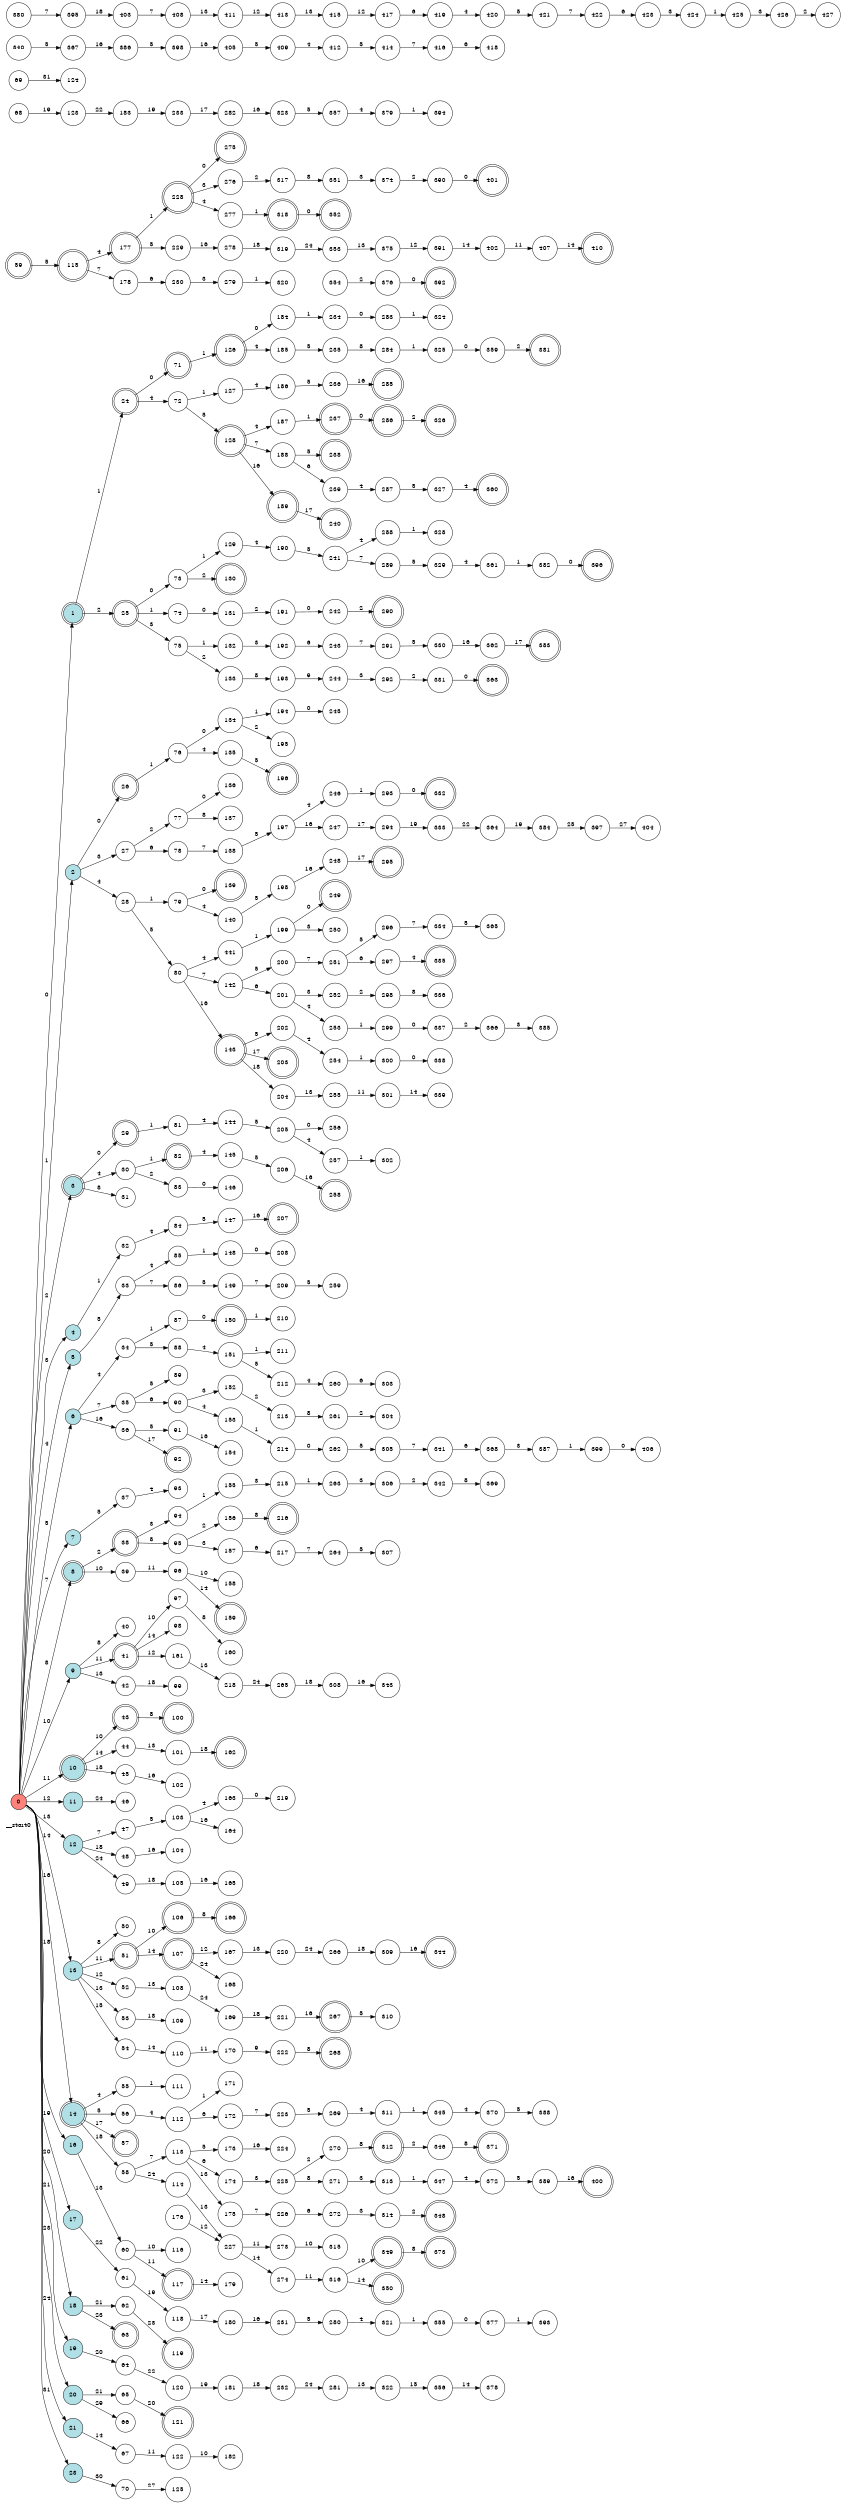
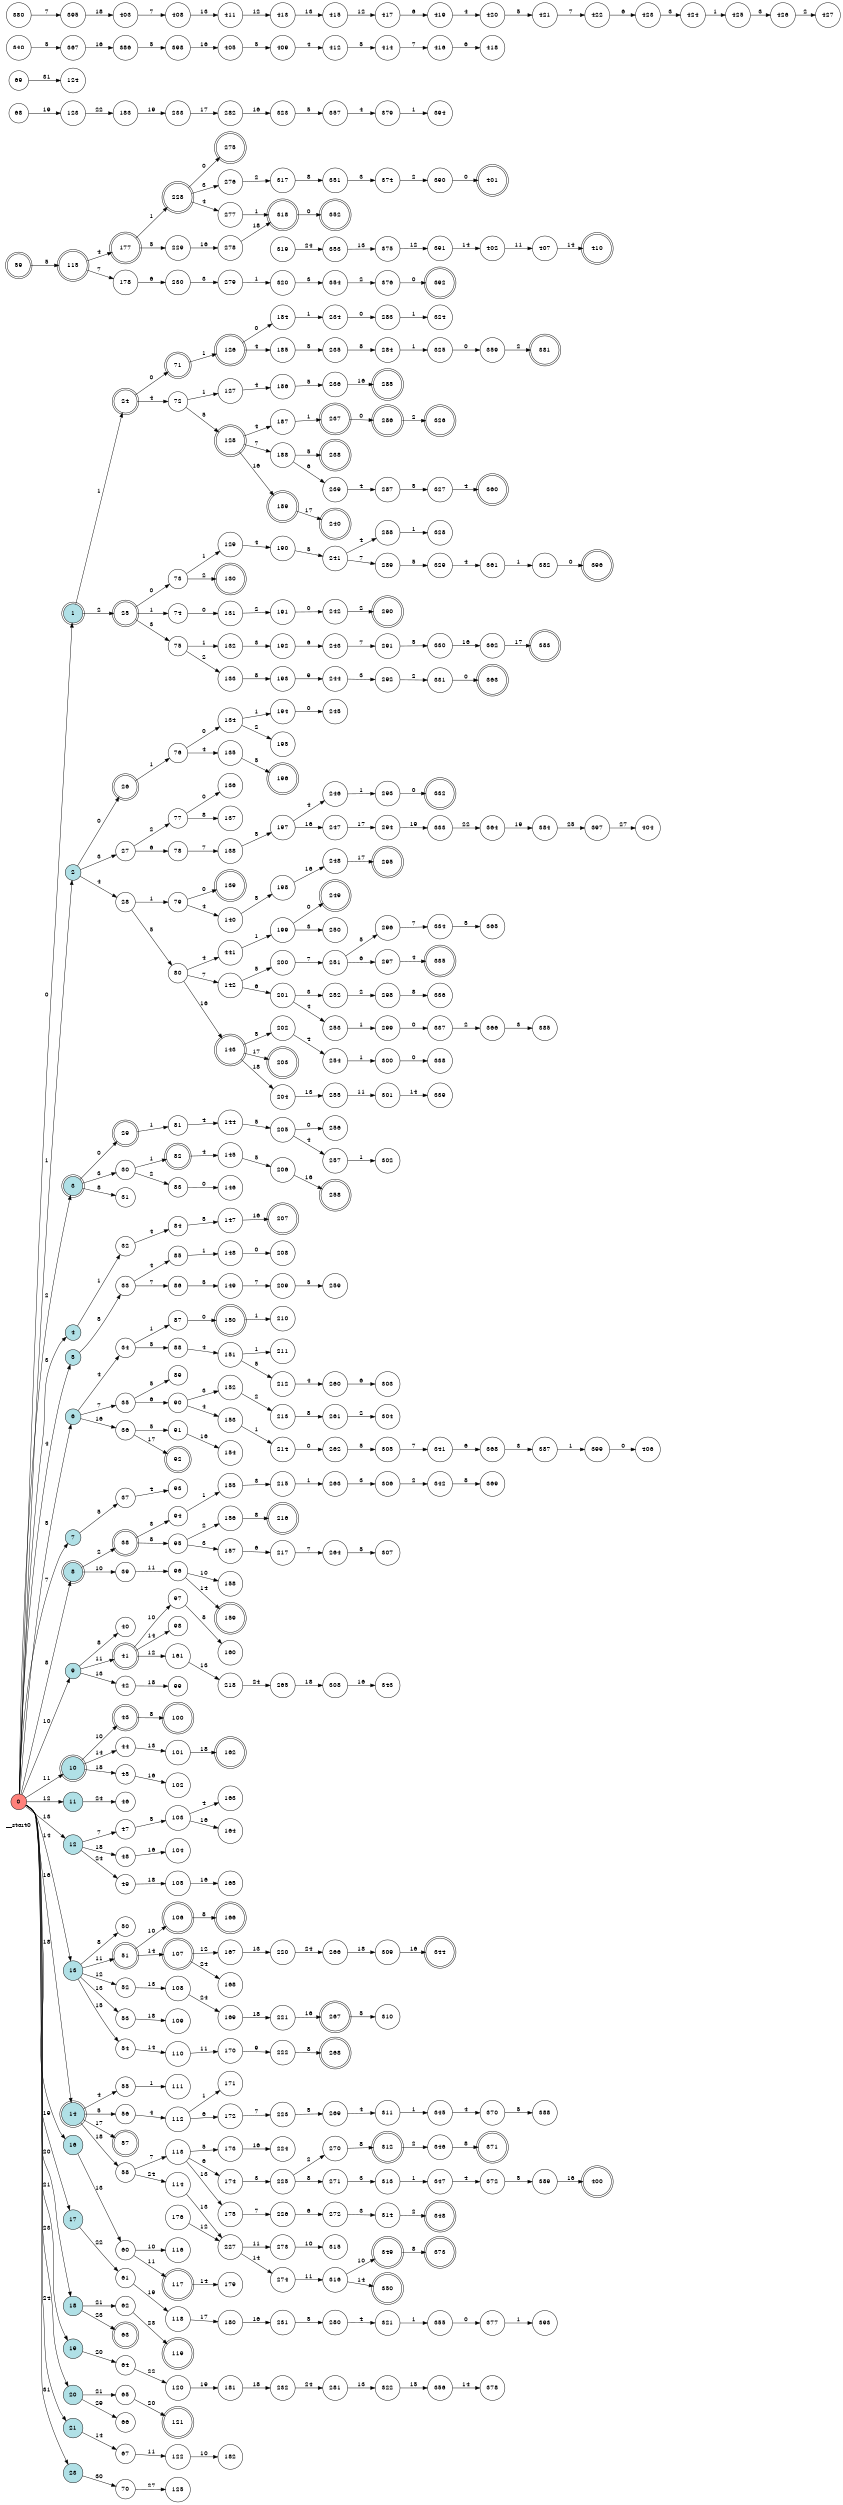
(254, 249) -> (254, 233)
none -> (307, 283)
(99, 1174) -> (99, 1174)
(283, 1798) -> none
